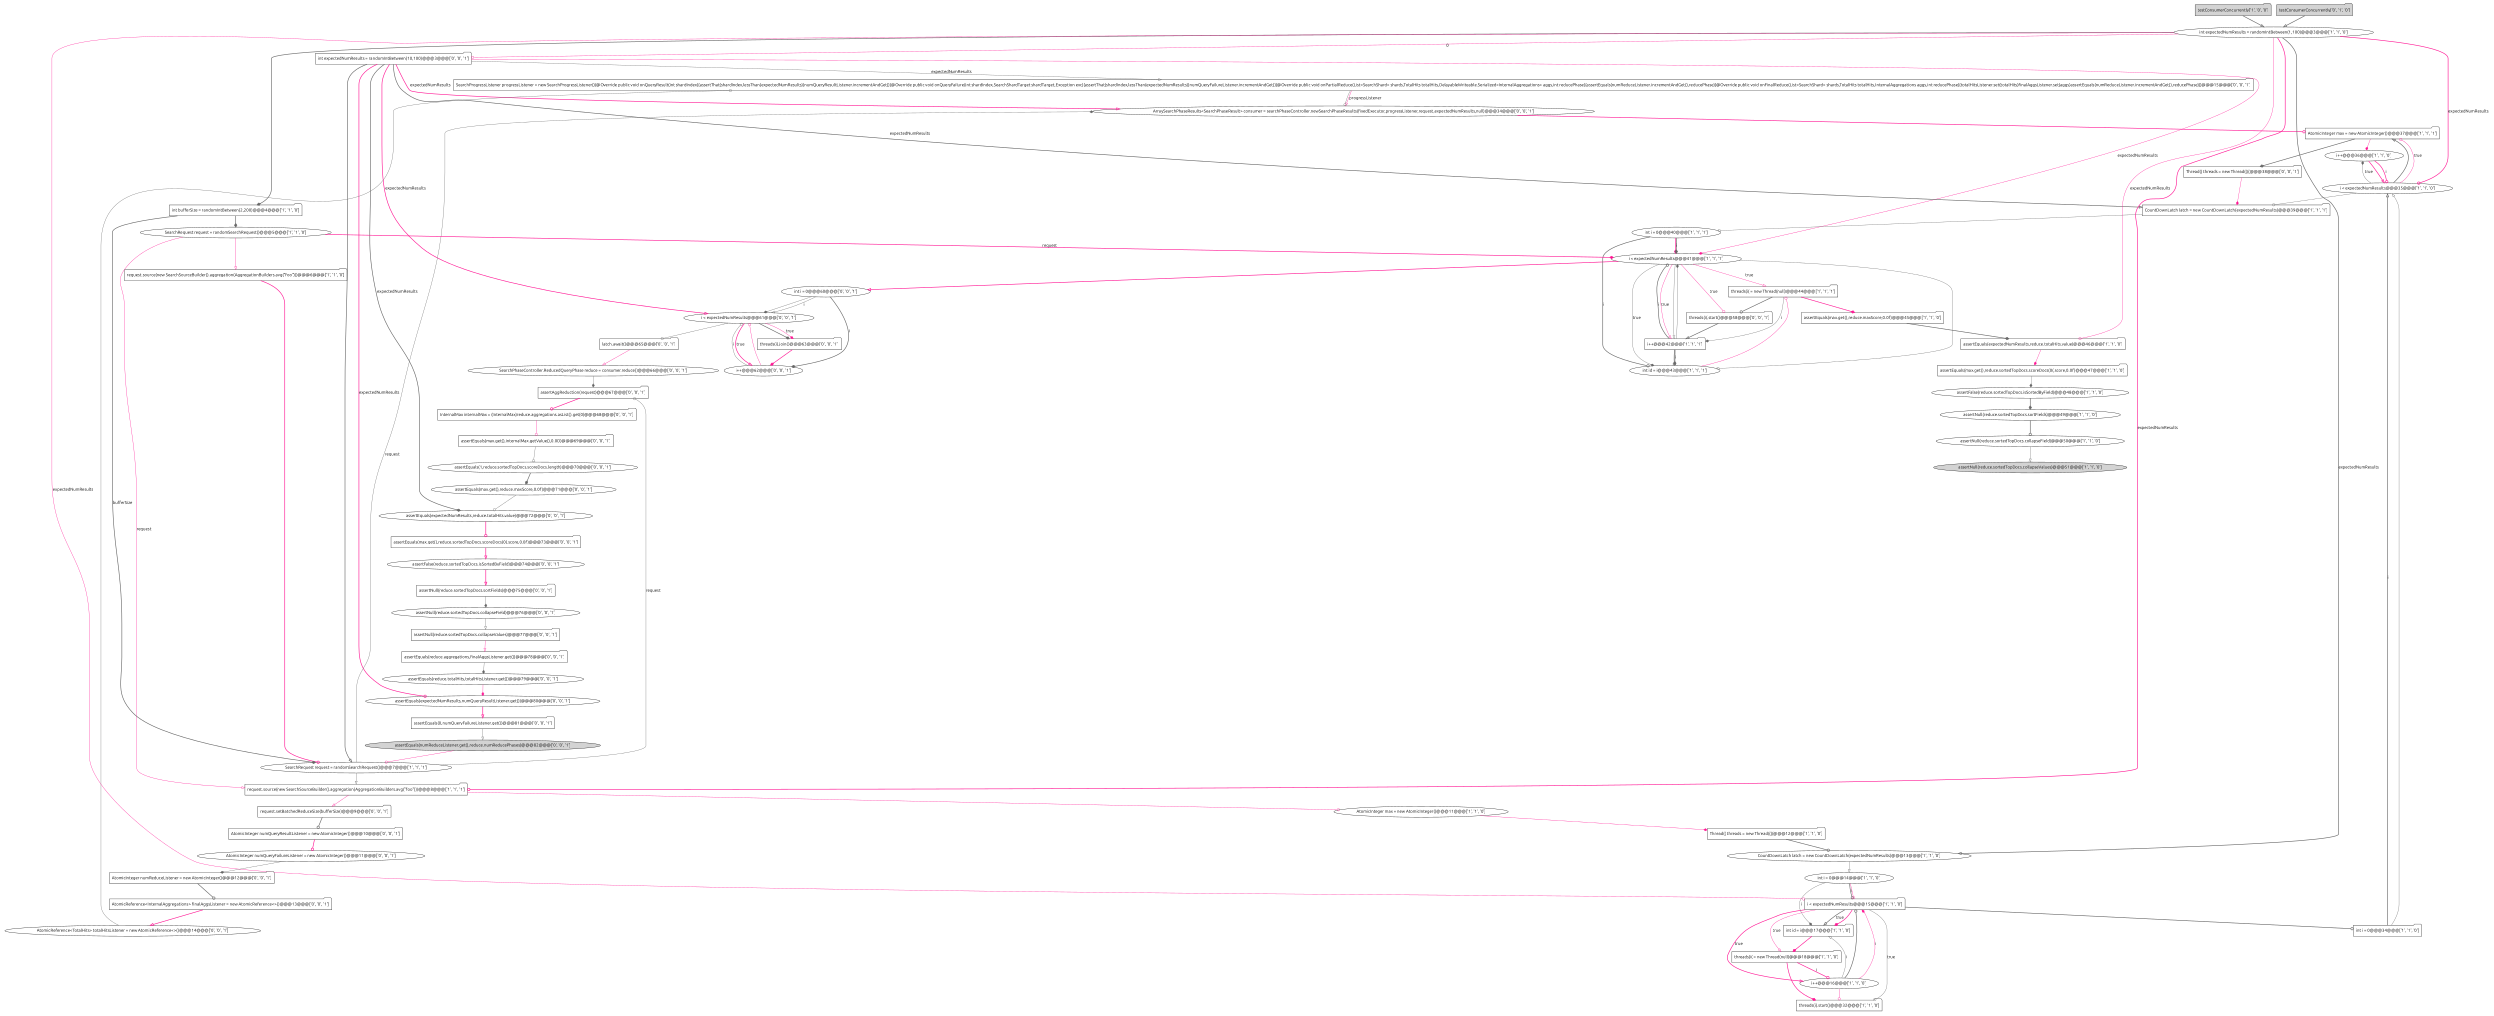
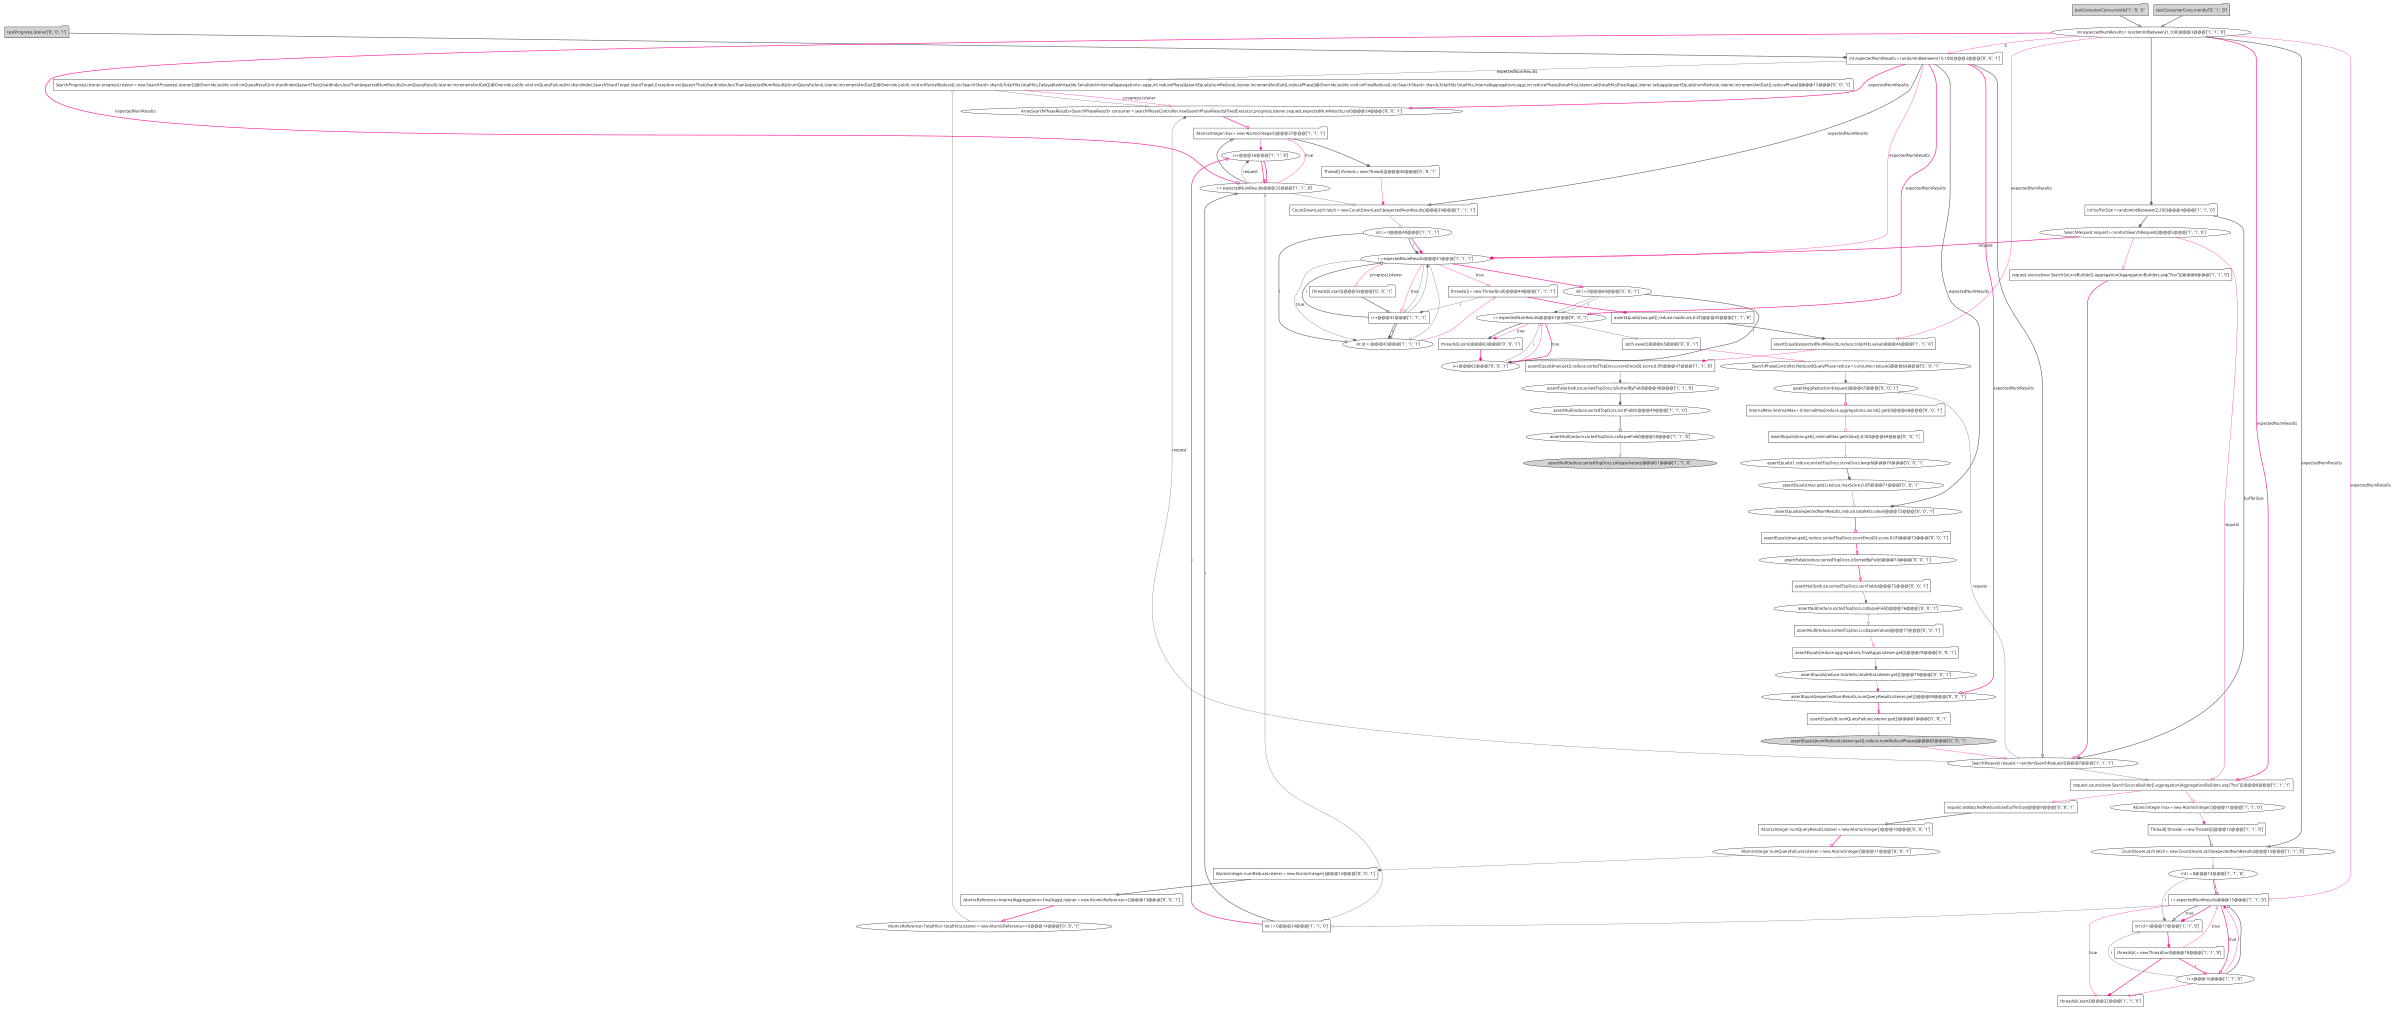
none -> (37, 32)
(2369, 172) -> (1251, 172)
(1714, 292) -> (1386, 275)
(1757, 304) -> none
(593, 393) -> (1846, 388)
none -> (1191, 559)
(2128, 918) -> (1751, 921)
(1780, 920) -> (2204, 932)
(1887, 953) -> (2095, 921)
